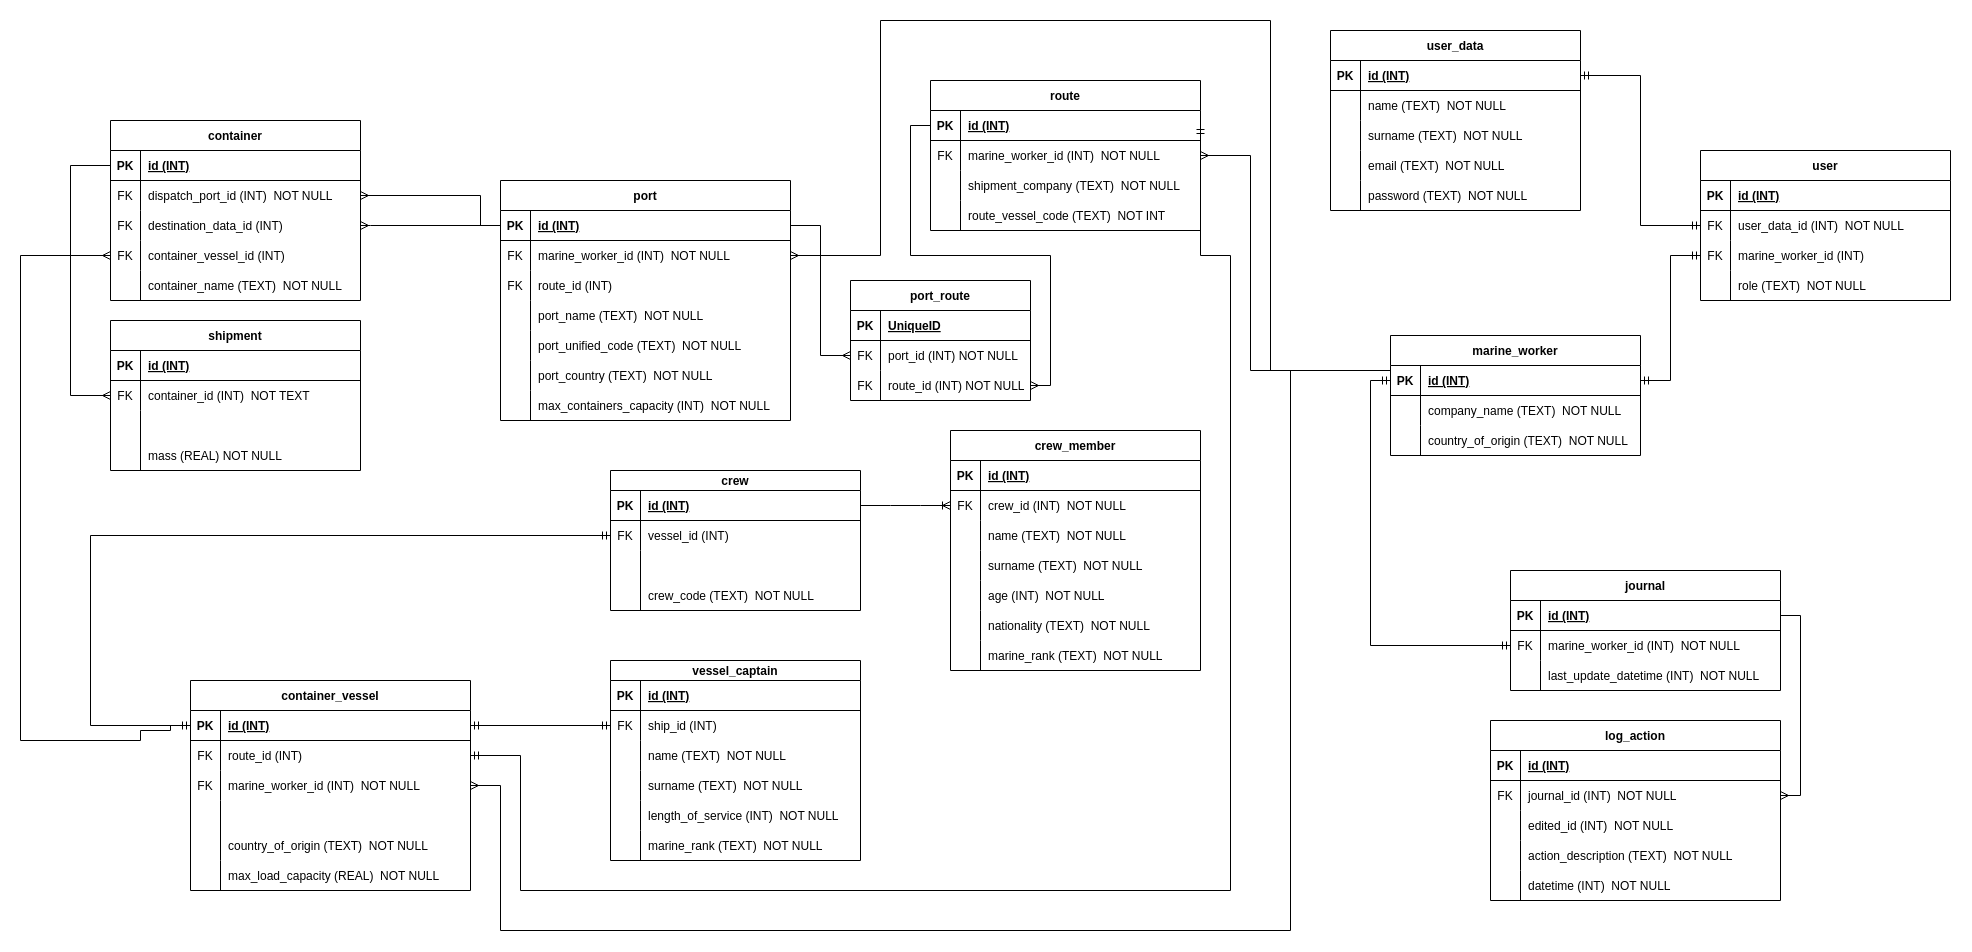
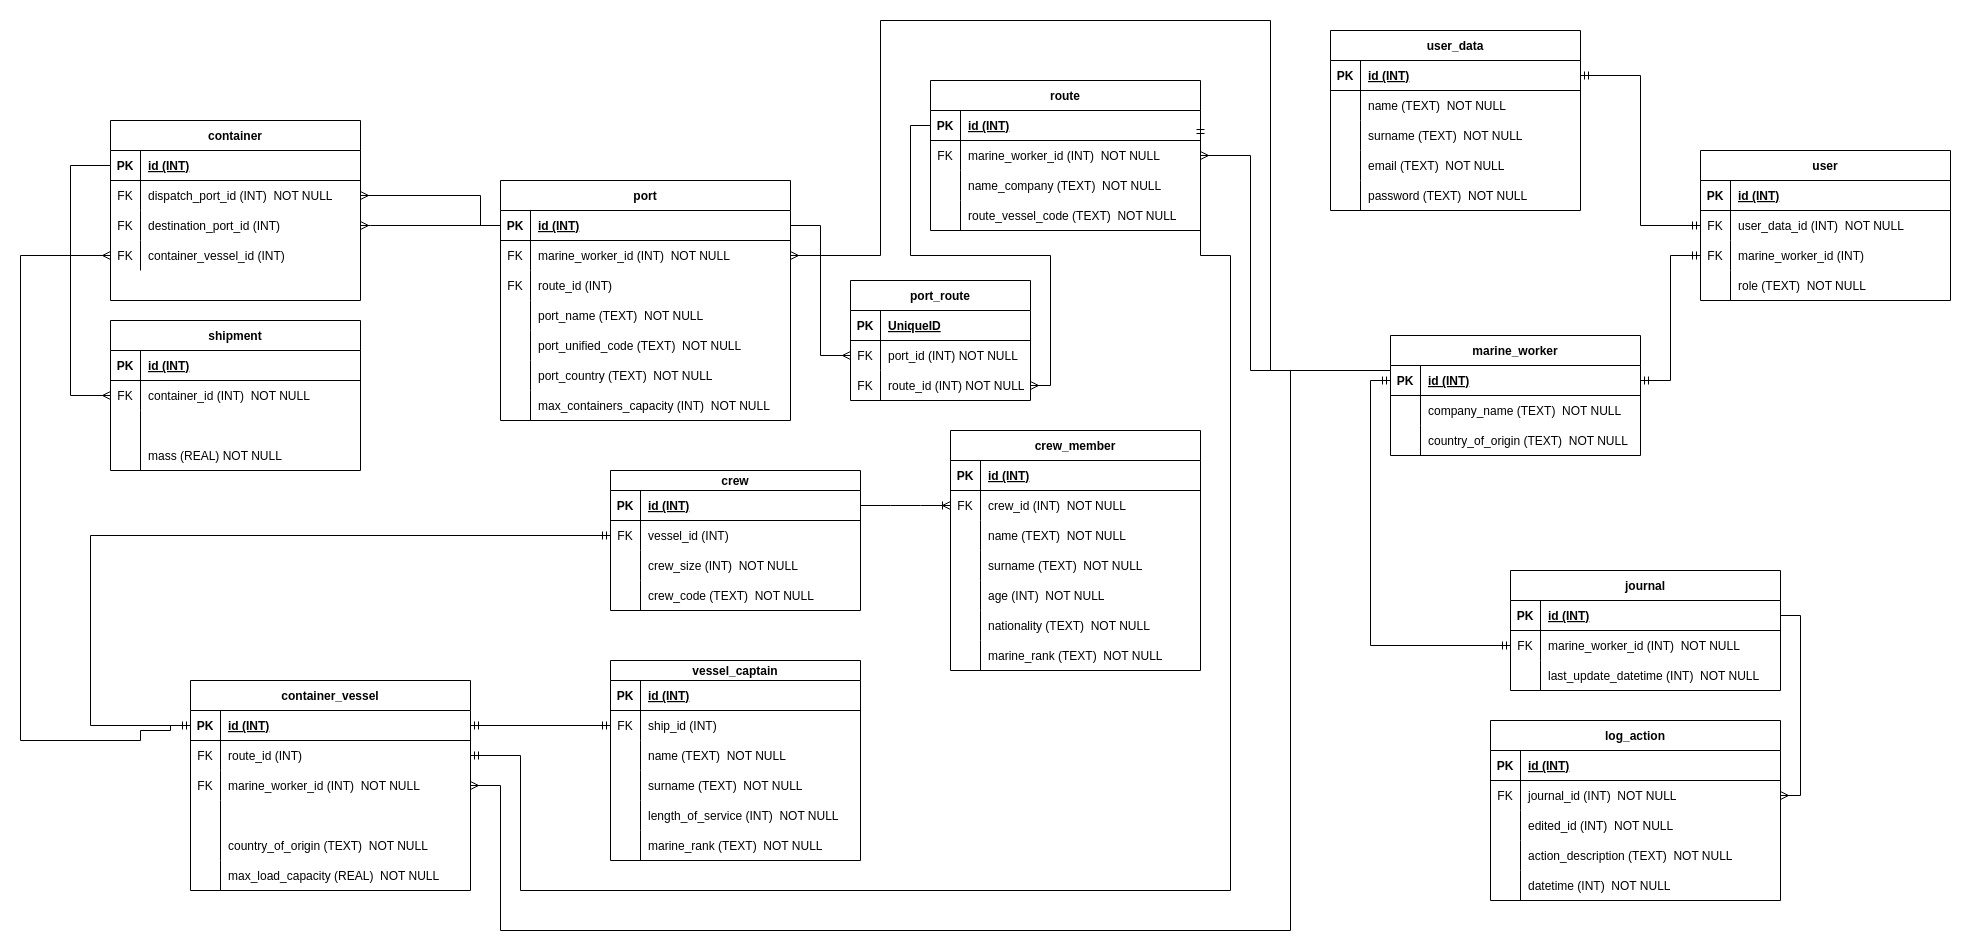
(1076, 186) -> (1064, 186)
(1076, 216) -> (1079, 216)
(226, 226) -> (226, 226)
(251, 286) -> none
(236, 396) -> (236, 396)
none -> (751, 566)
